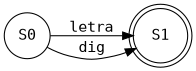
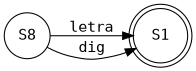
(27, 36) -> (27, 36)
